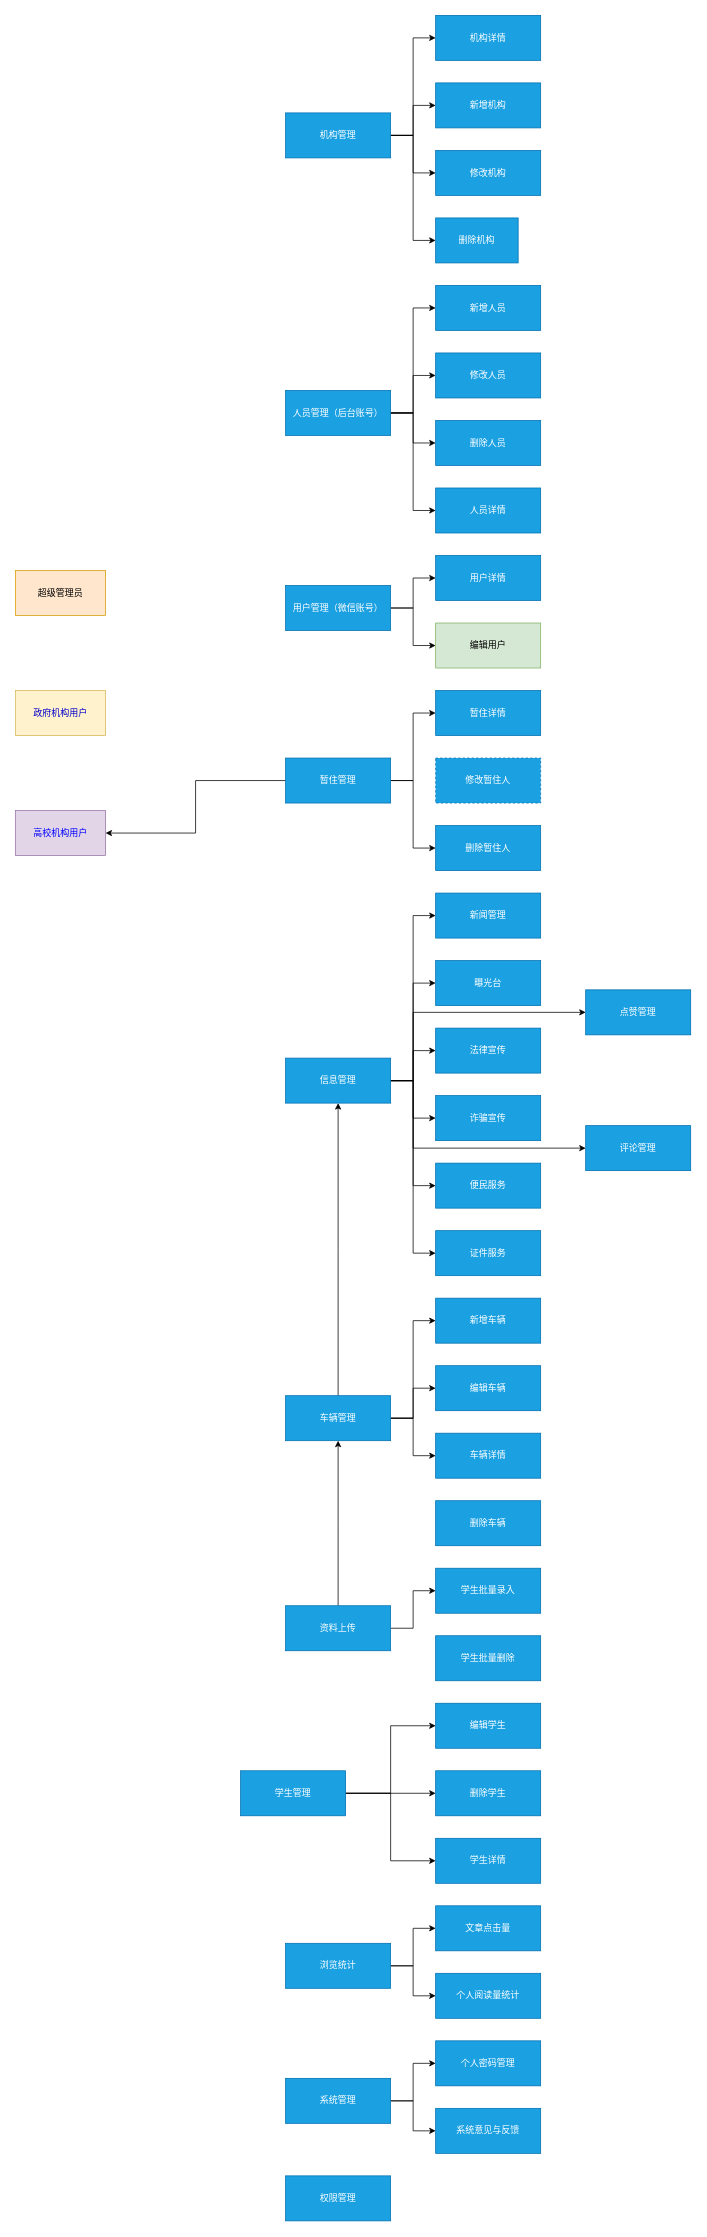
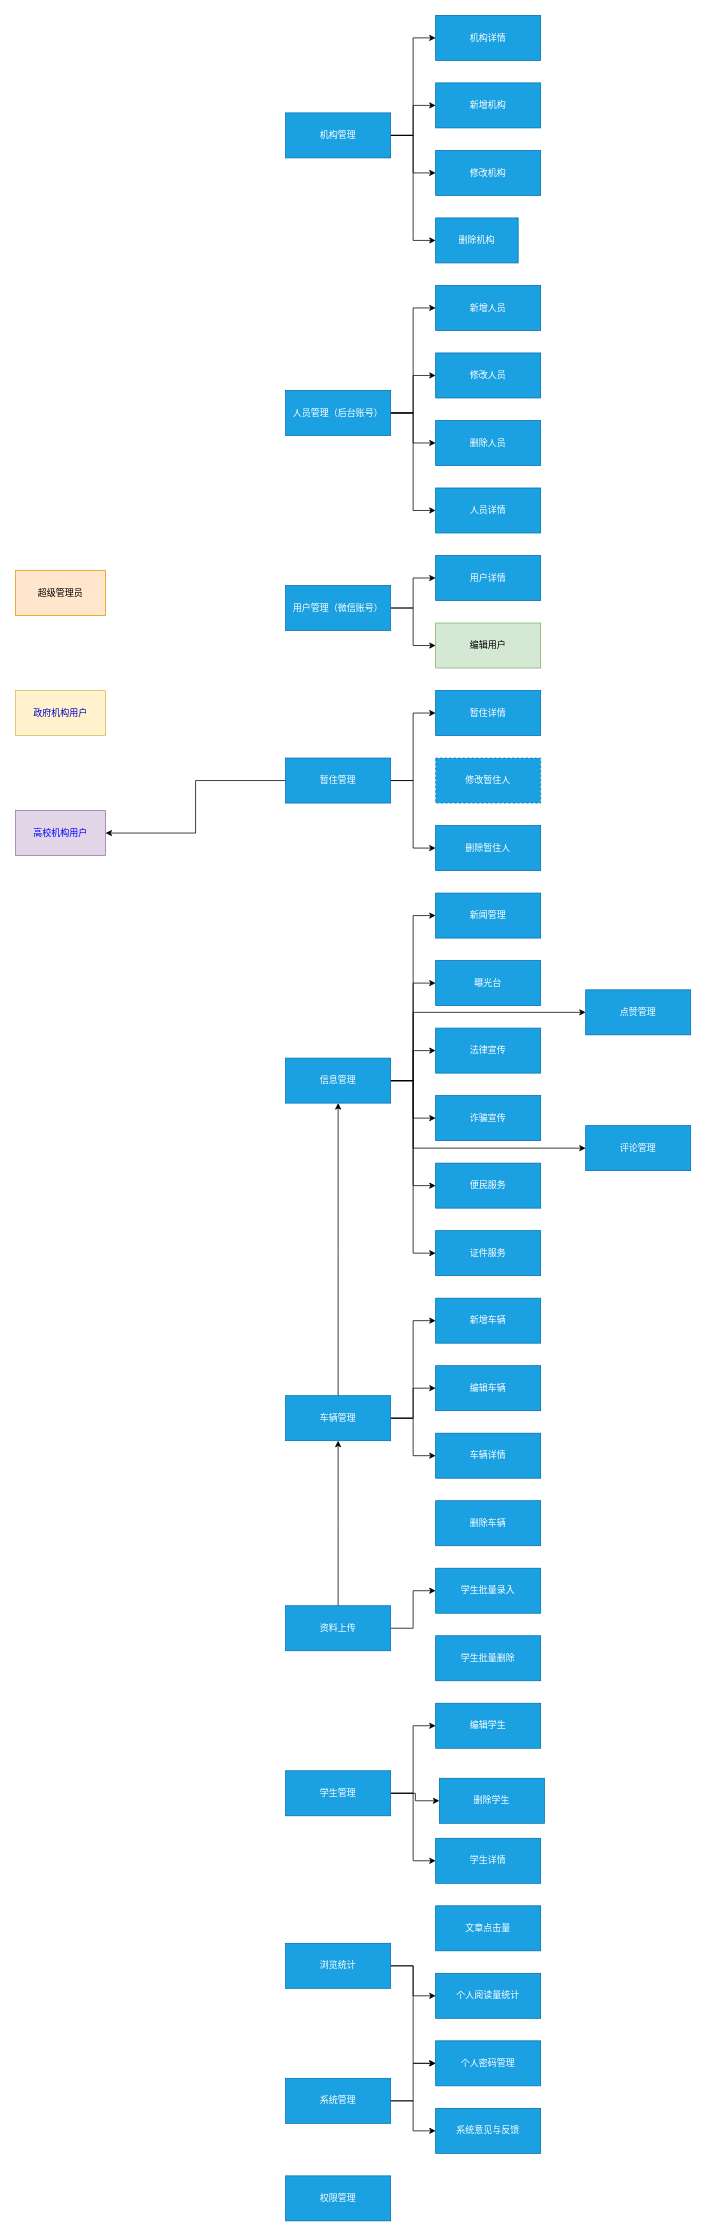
(293, 1793) -> (338, 1793)
(488, 1793) -> (492, 1800)
(420, 1928) -> (413, 2028)
